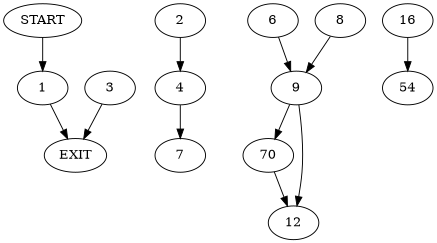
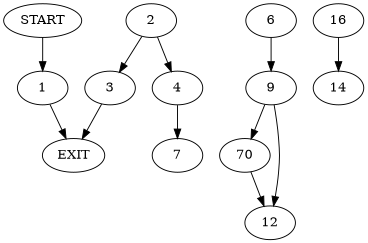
(340, 21) -> none
none -> (133, 50)
(408, 88) -> (338, 88)
